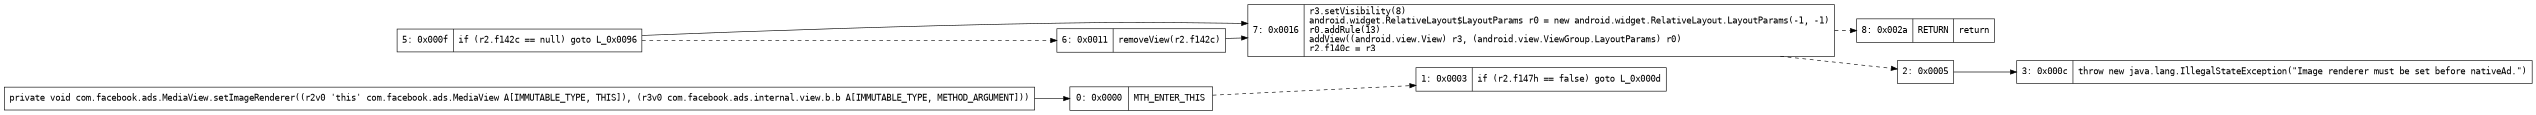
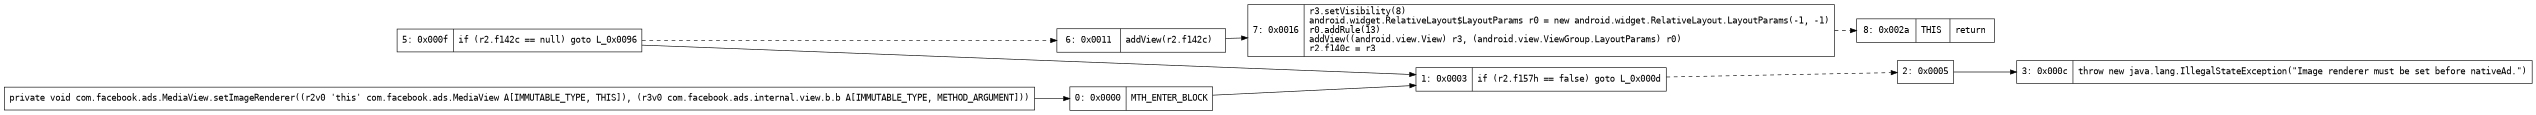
(942, 26) -> (1026, 60)
(1933, 30) -> (1931, 30)
(1169, 40) -> (1169, 40)
(1836, 62) -> (1779, 75)
(1569, 79) -> (1569, 79)
(1311, 90) -> (1311, 90)
(1169, 98) -> (1169, 98)
